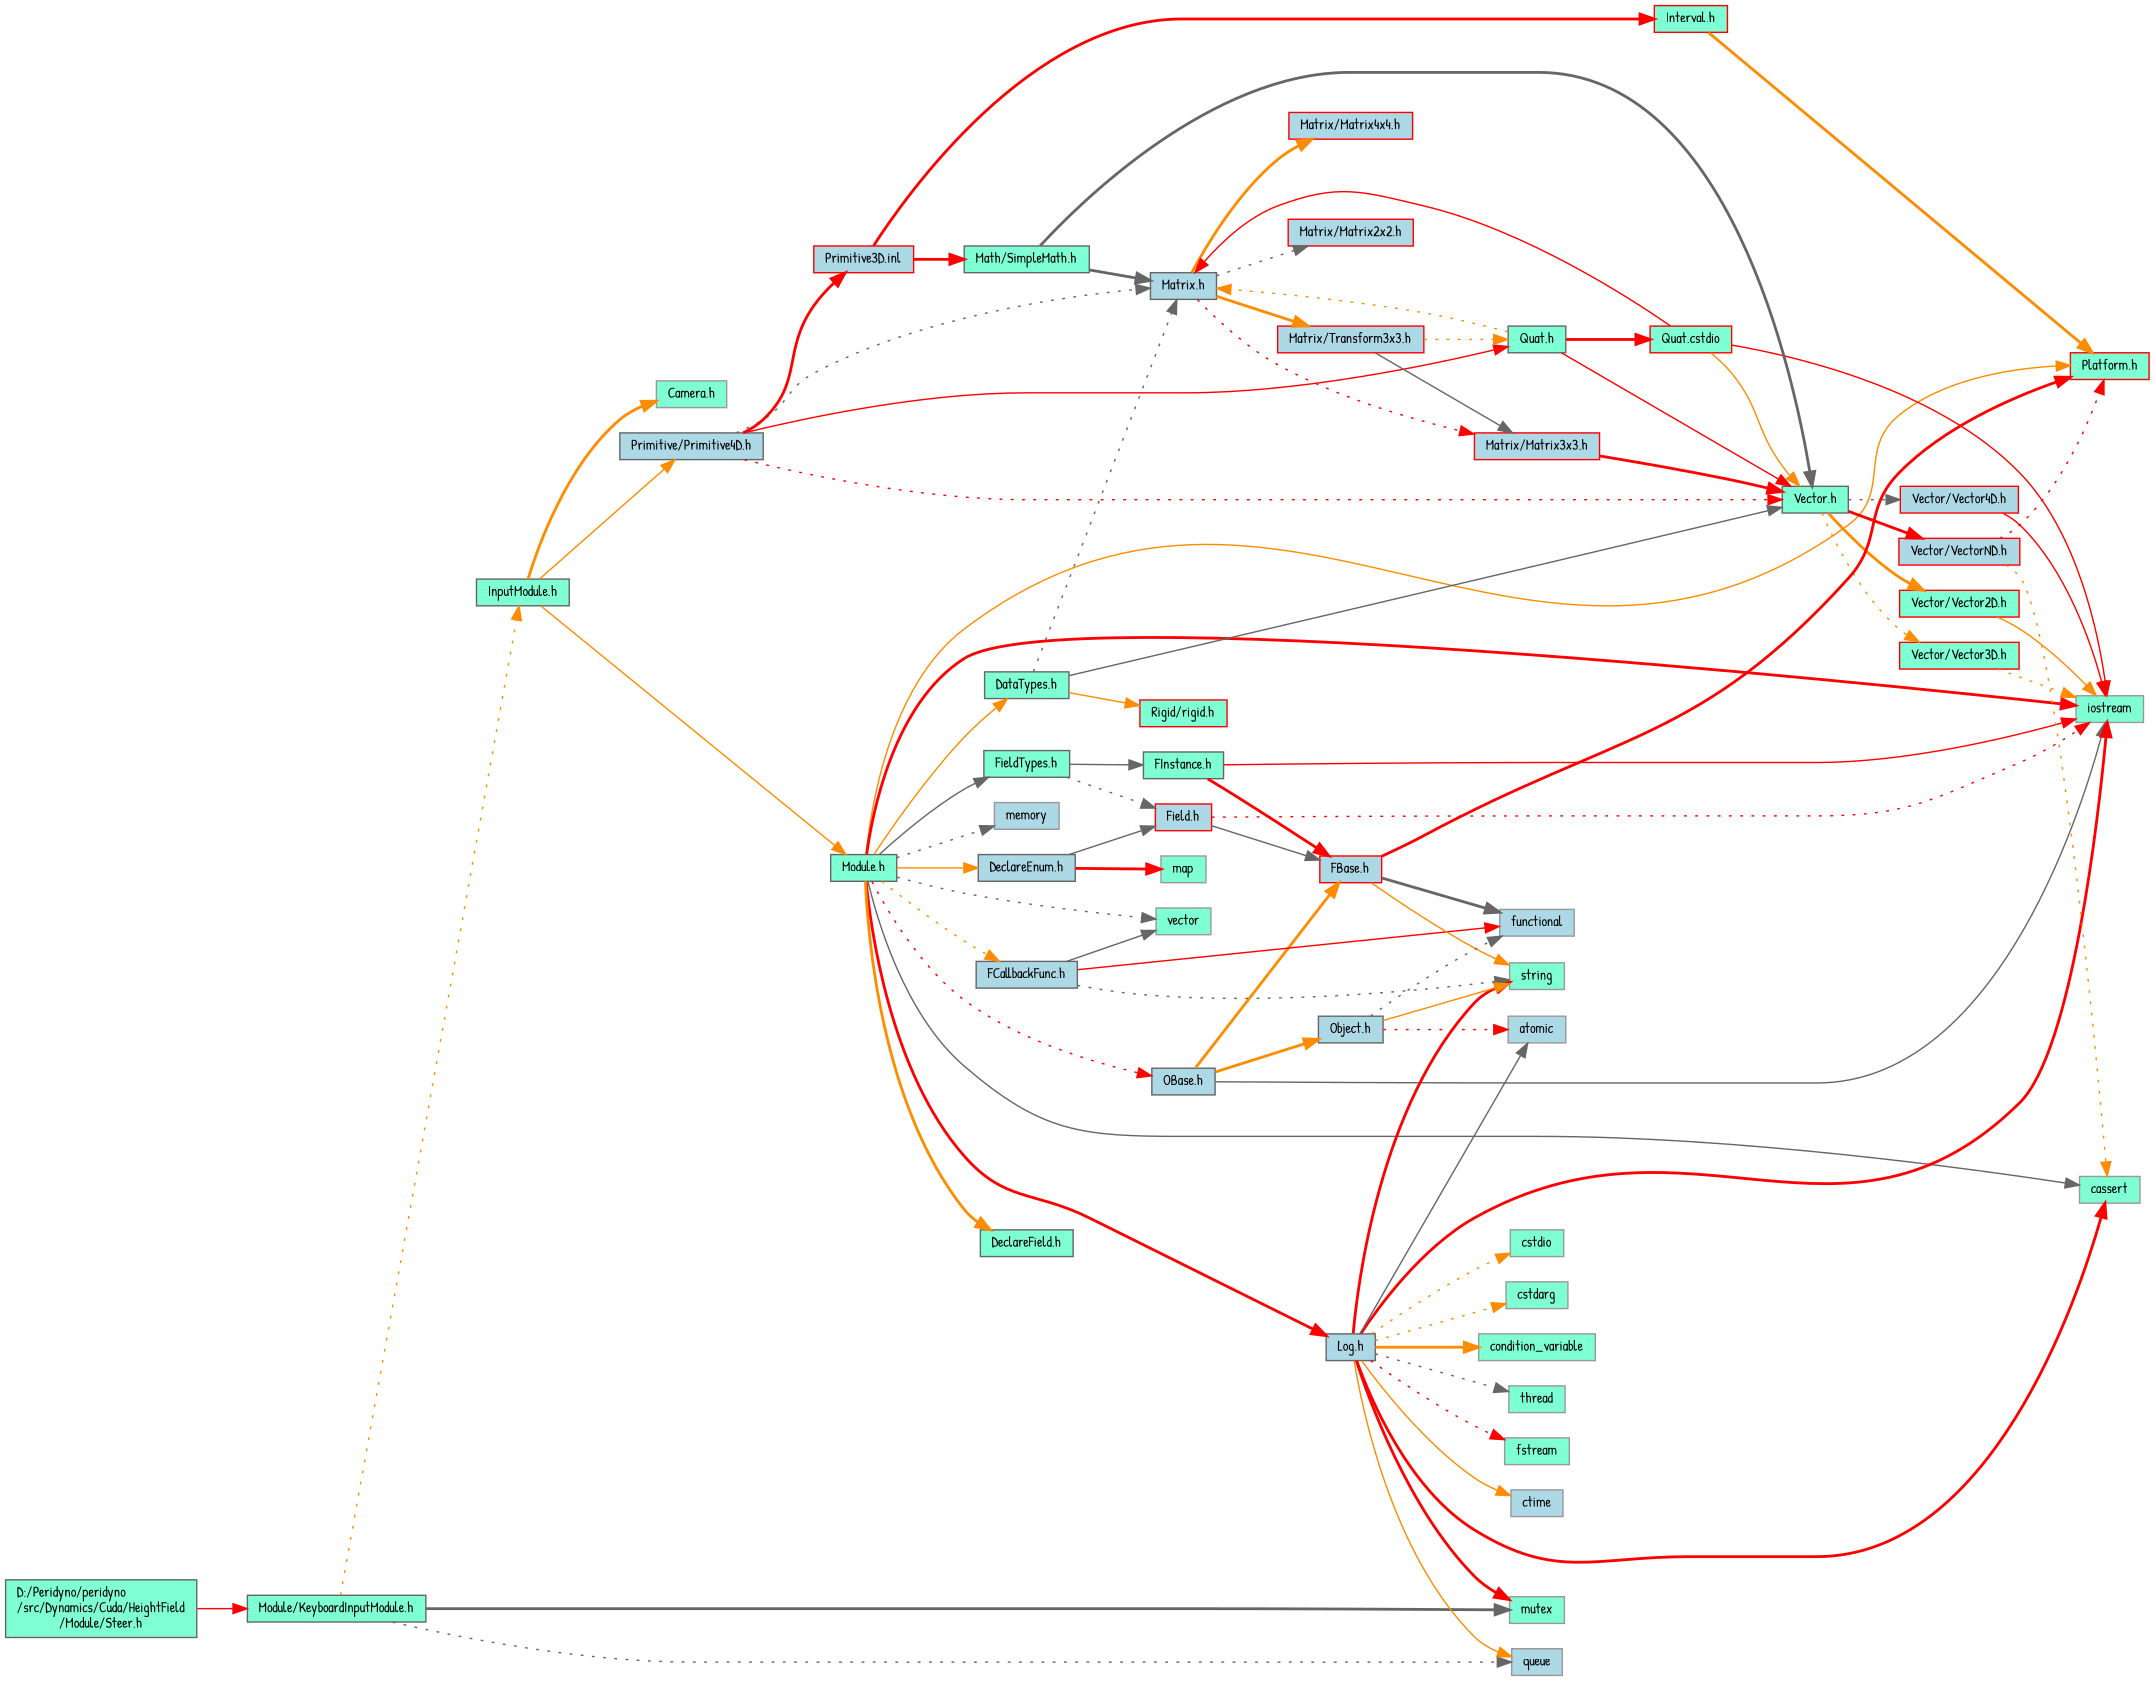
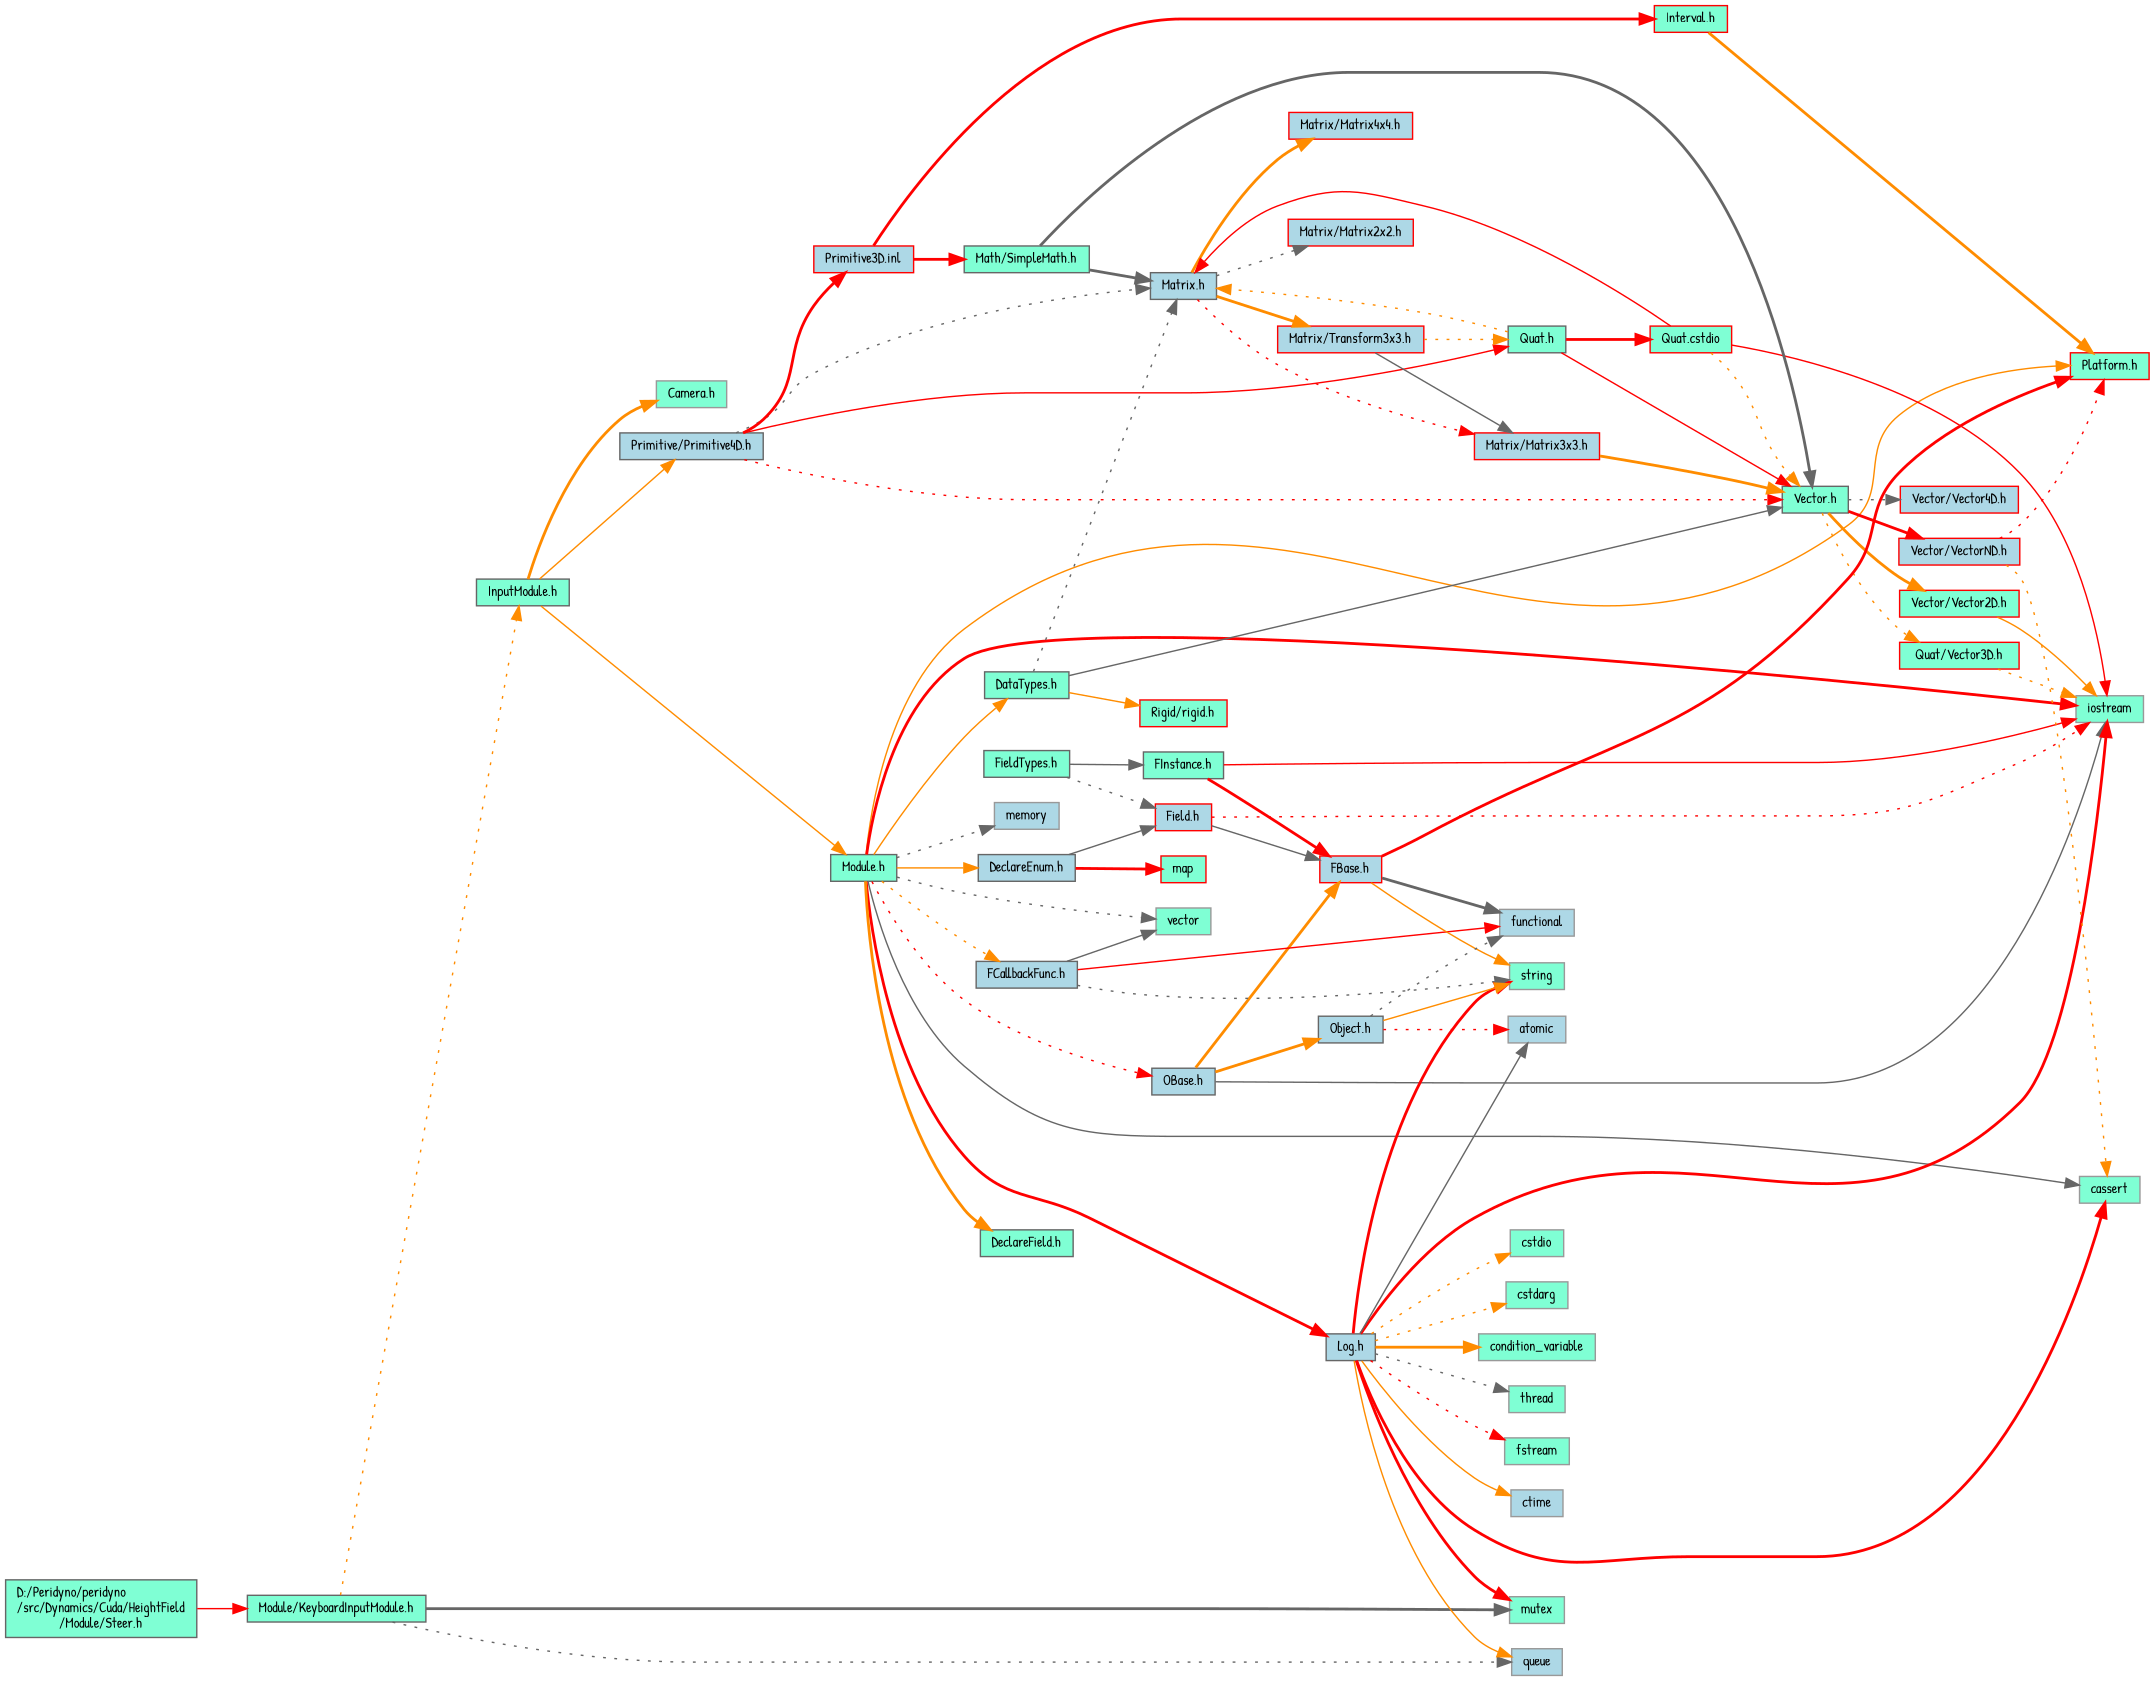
(1754, 411) -> (1754, 411)
(1684, 471) -> (1684, 471)
(2066, 589) -> none
(1959, 656) -> (1959, 656)
(925, 816) -> none
(1183, 869) -> (1183, 869)
